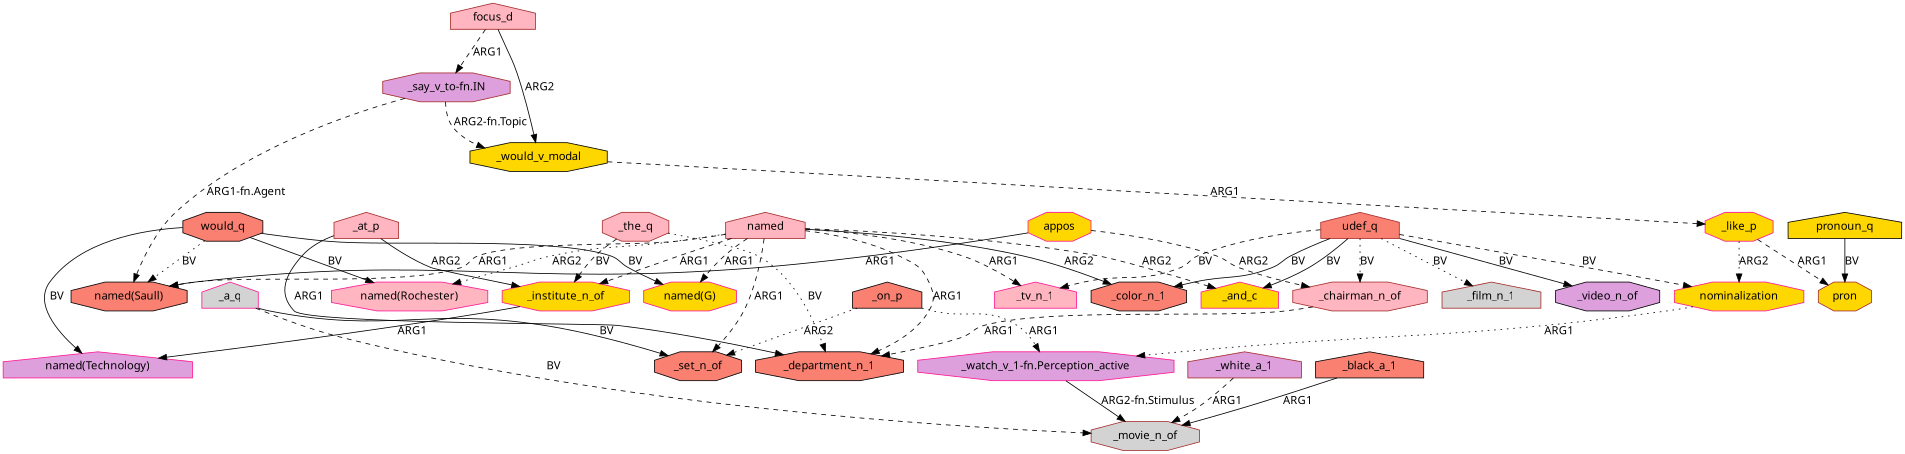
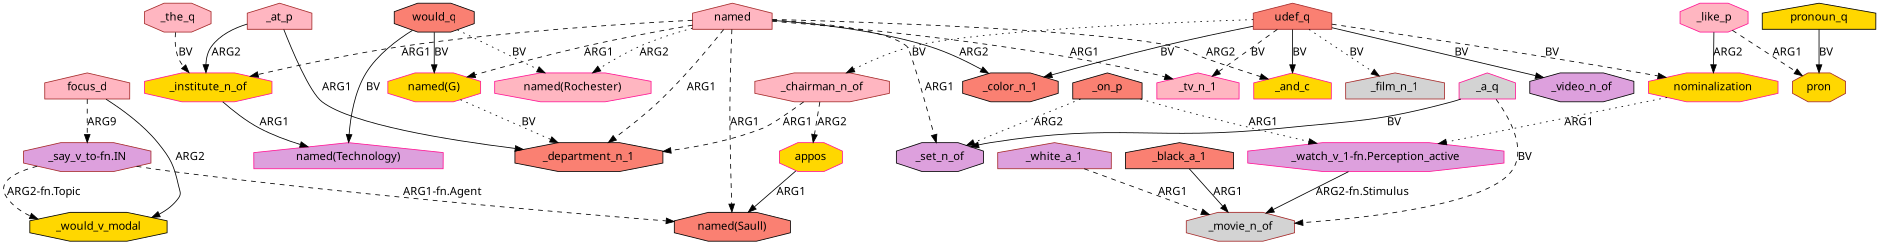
(488, 52) -> (102, 122)
(1152, 193) -> none
(1739, 227) -> (1714, 18)
(1198, 250) -> (817, 118)
(1739, 258) -> (1714, 48)
(180, 259) -> none
(308, 259) -> (498, 50)
(766, 261) -> (505, 120)
(698, 366) -> (940, 157)
